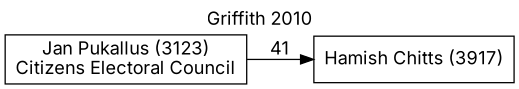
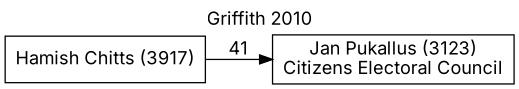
(274, 59) -> (232, 59)
